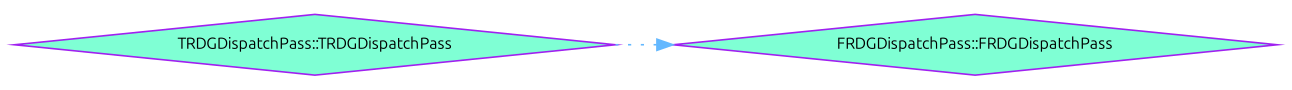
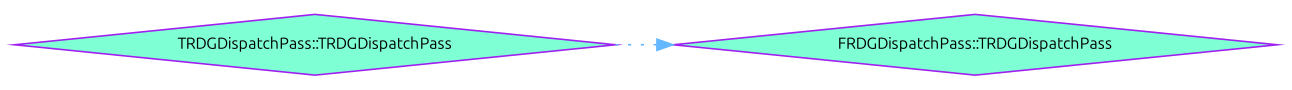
(975, 45) -> (975, 45)
